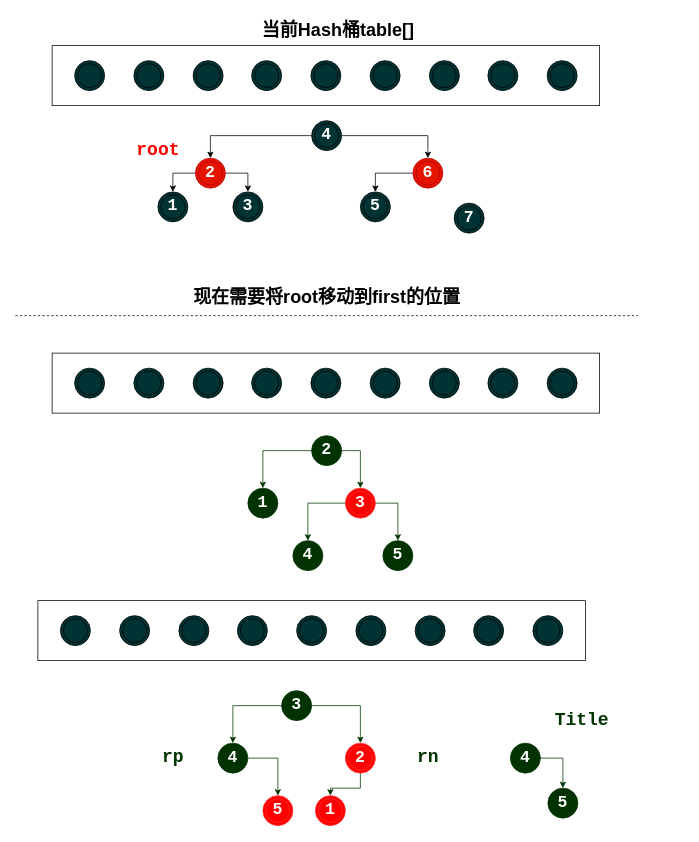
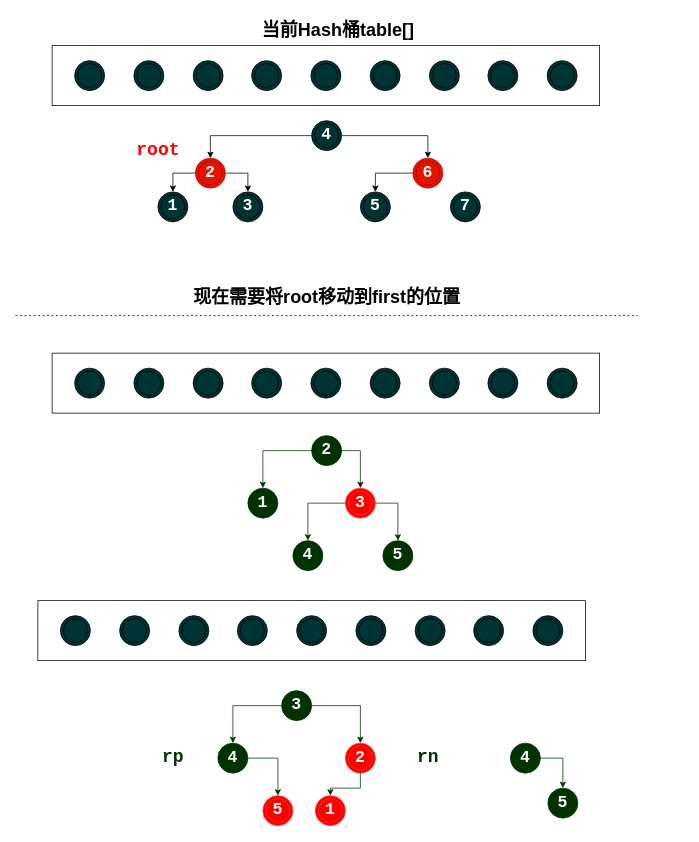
(469, 218) -> (465, 207)
(582, 720) -> none
